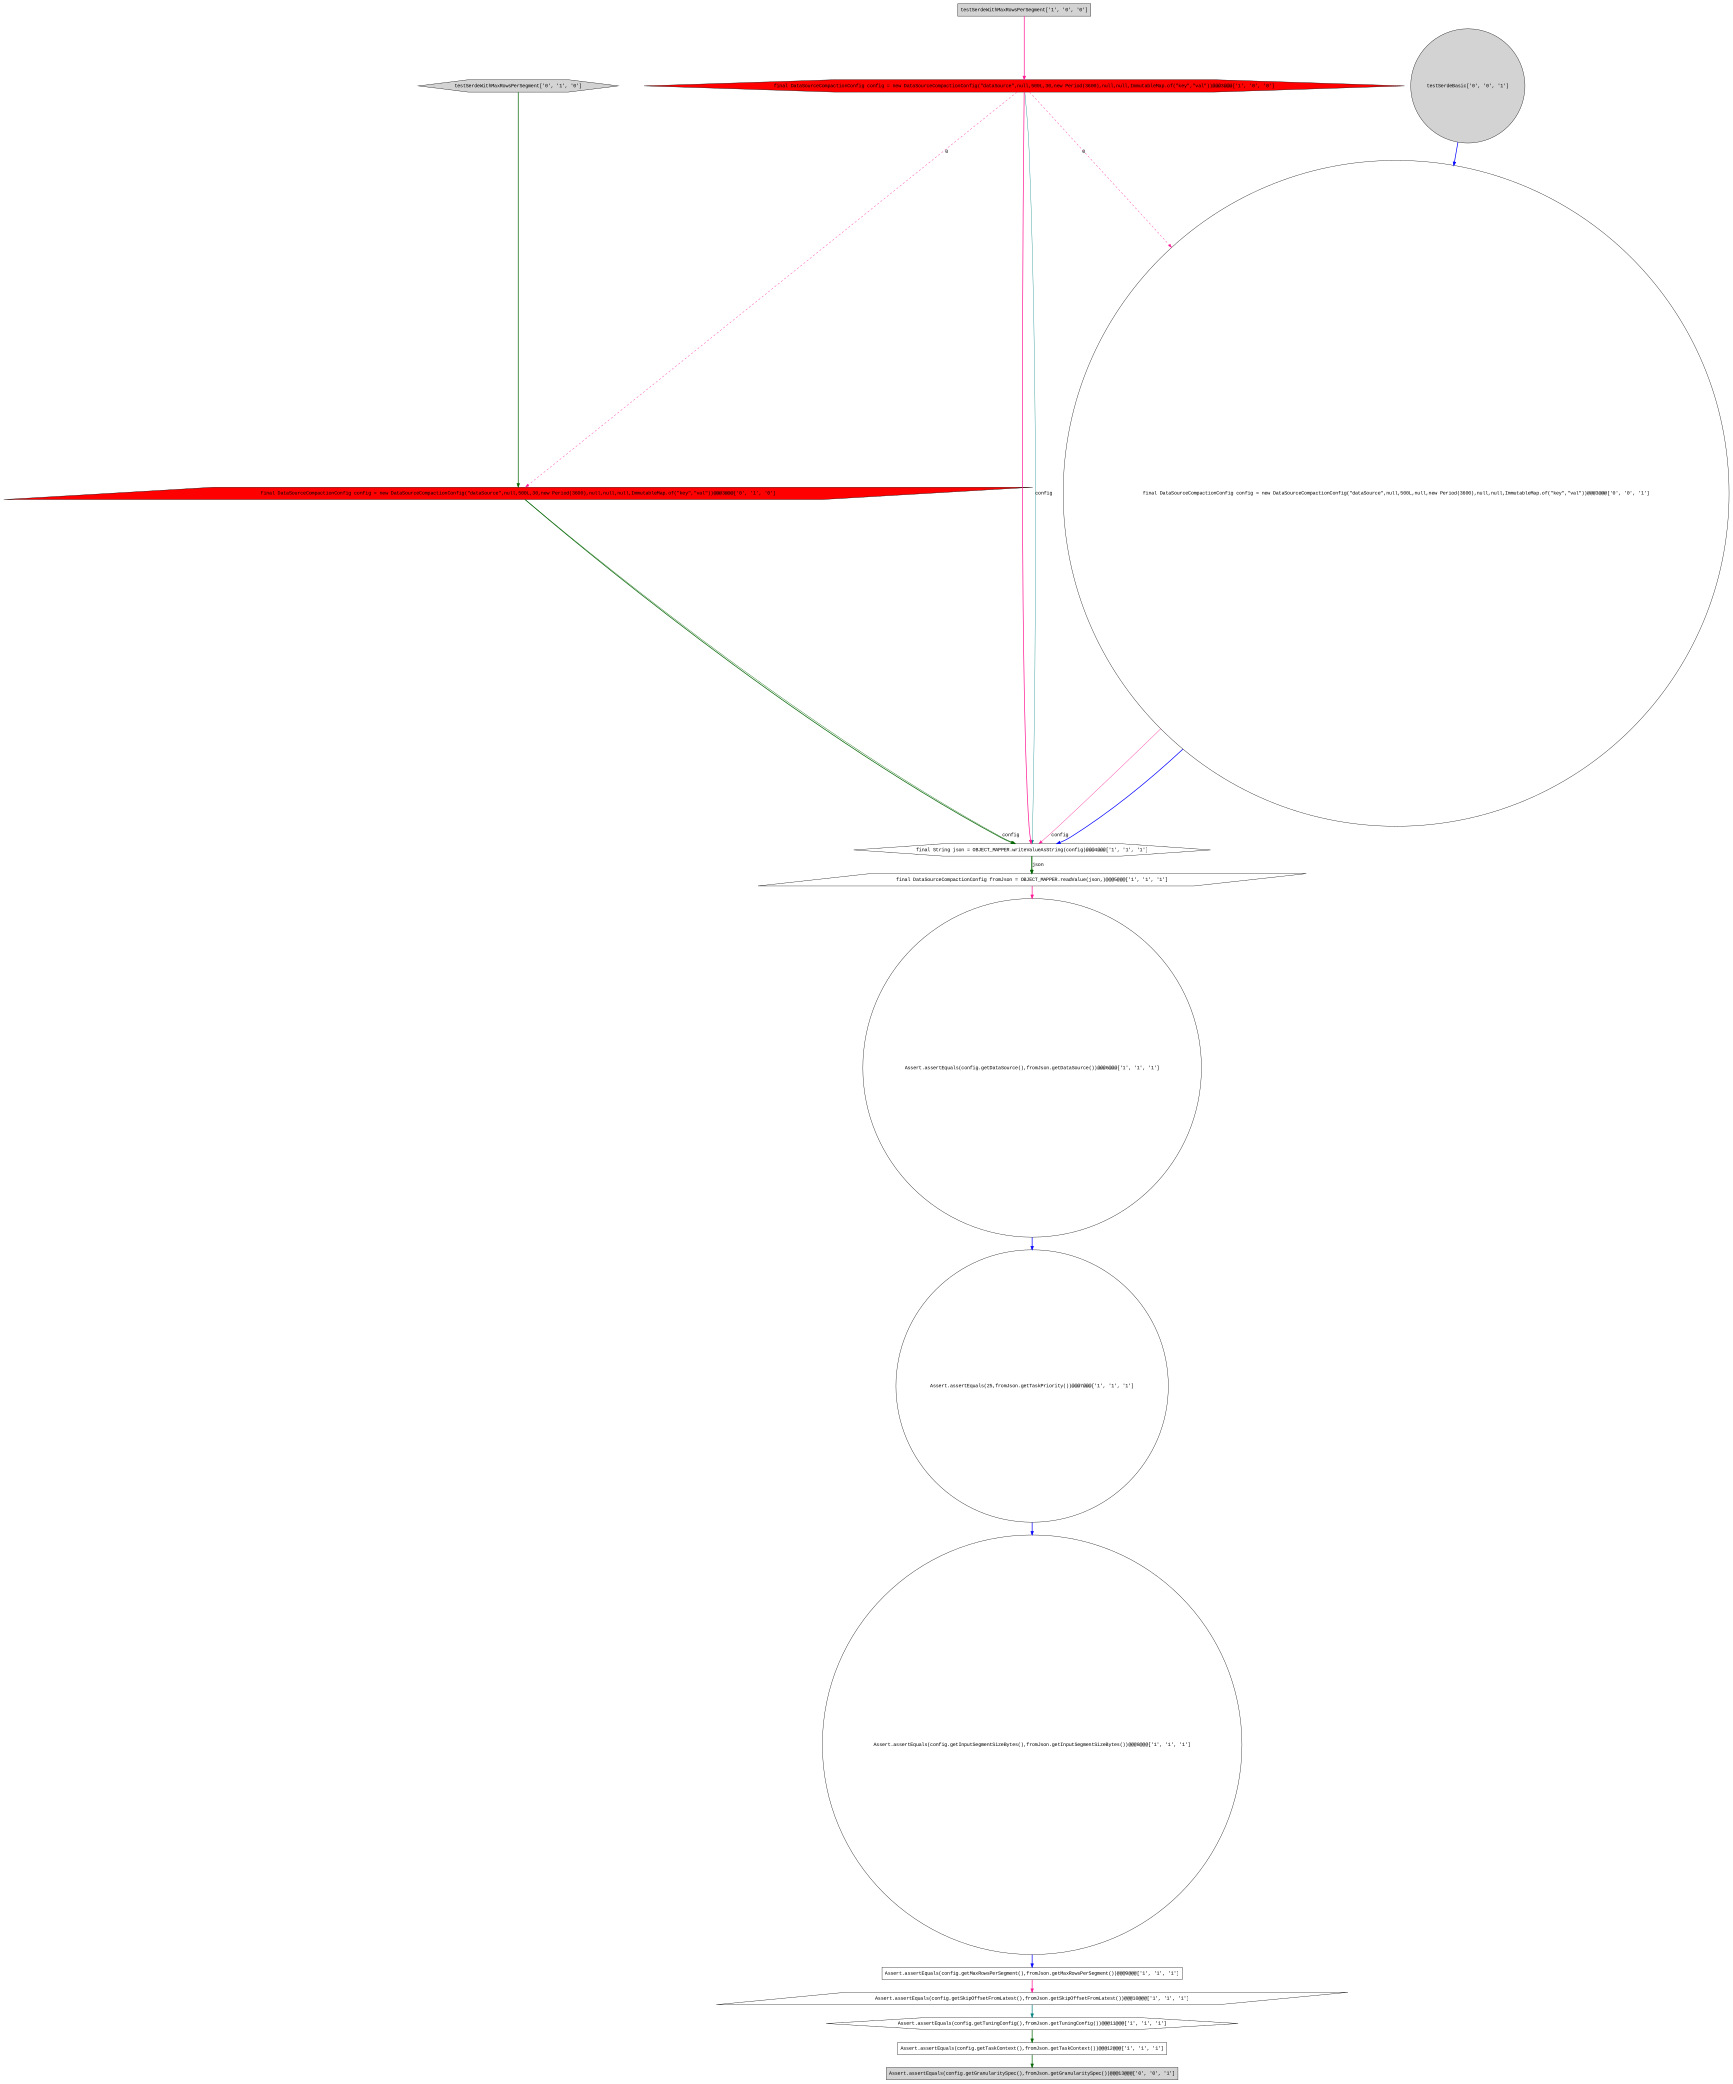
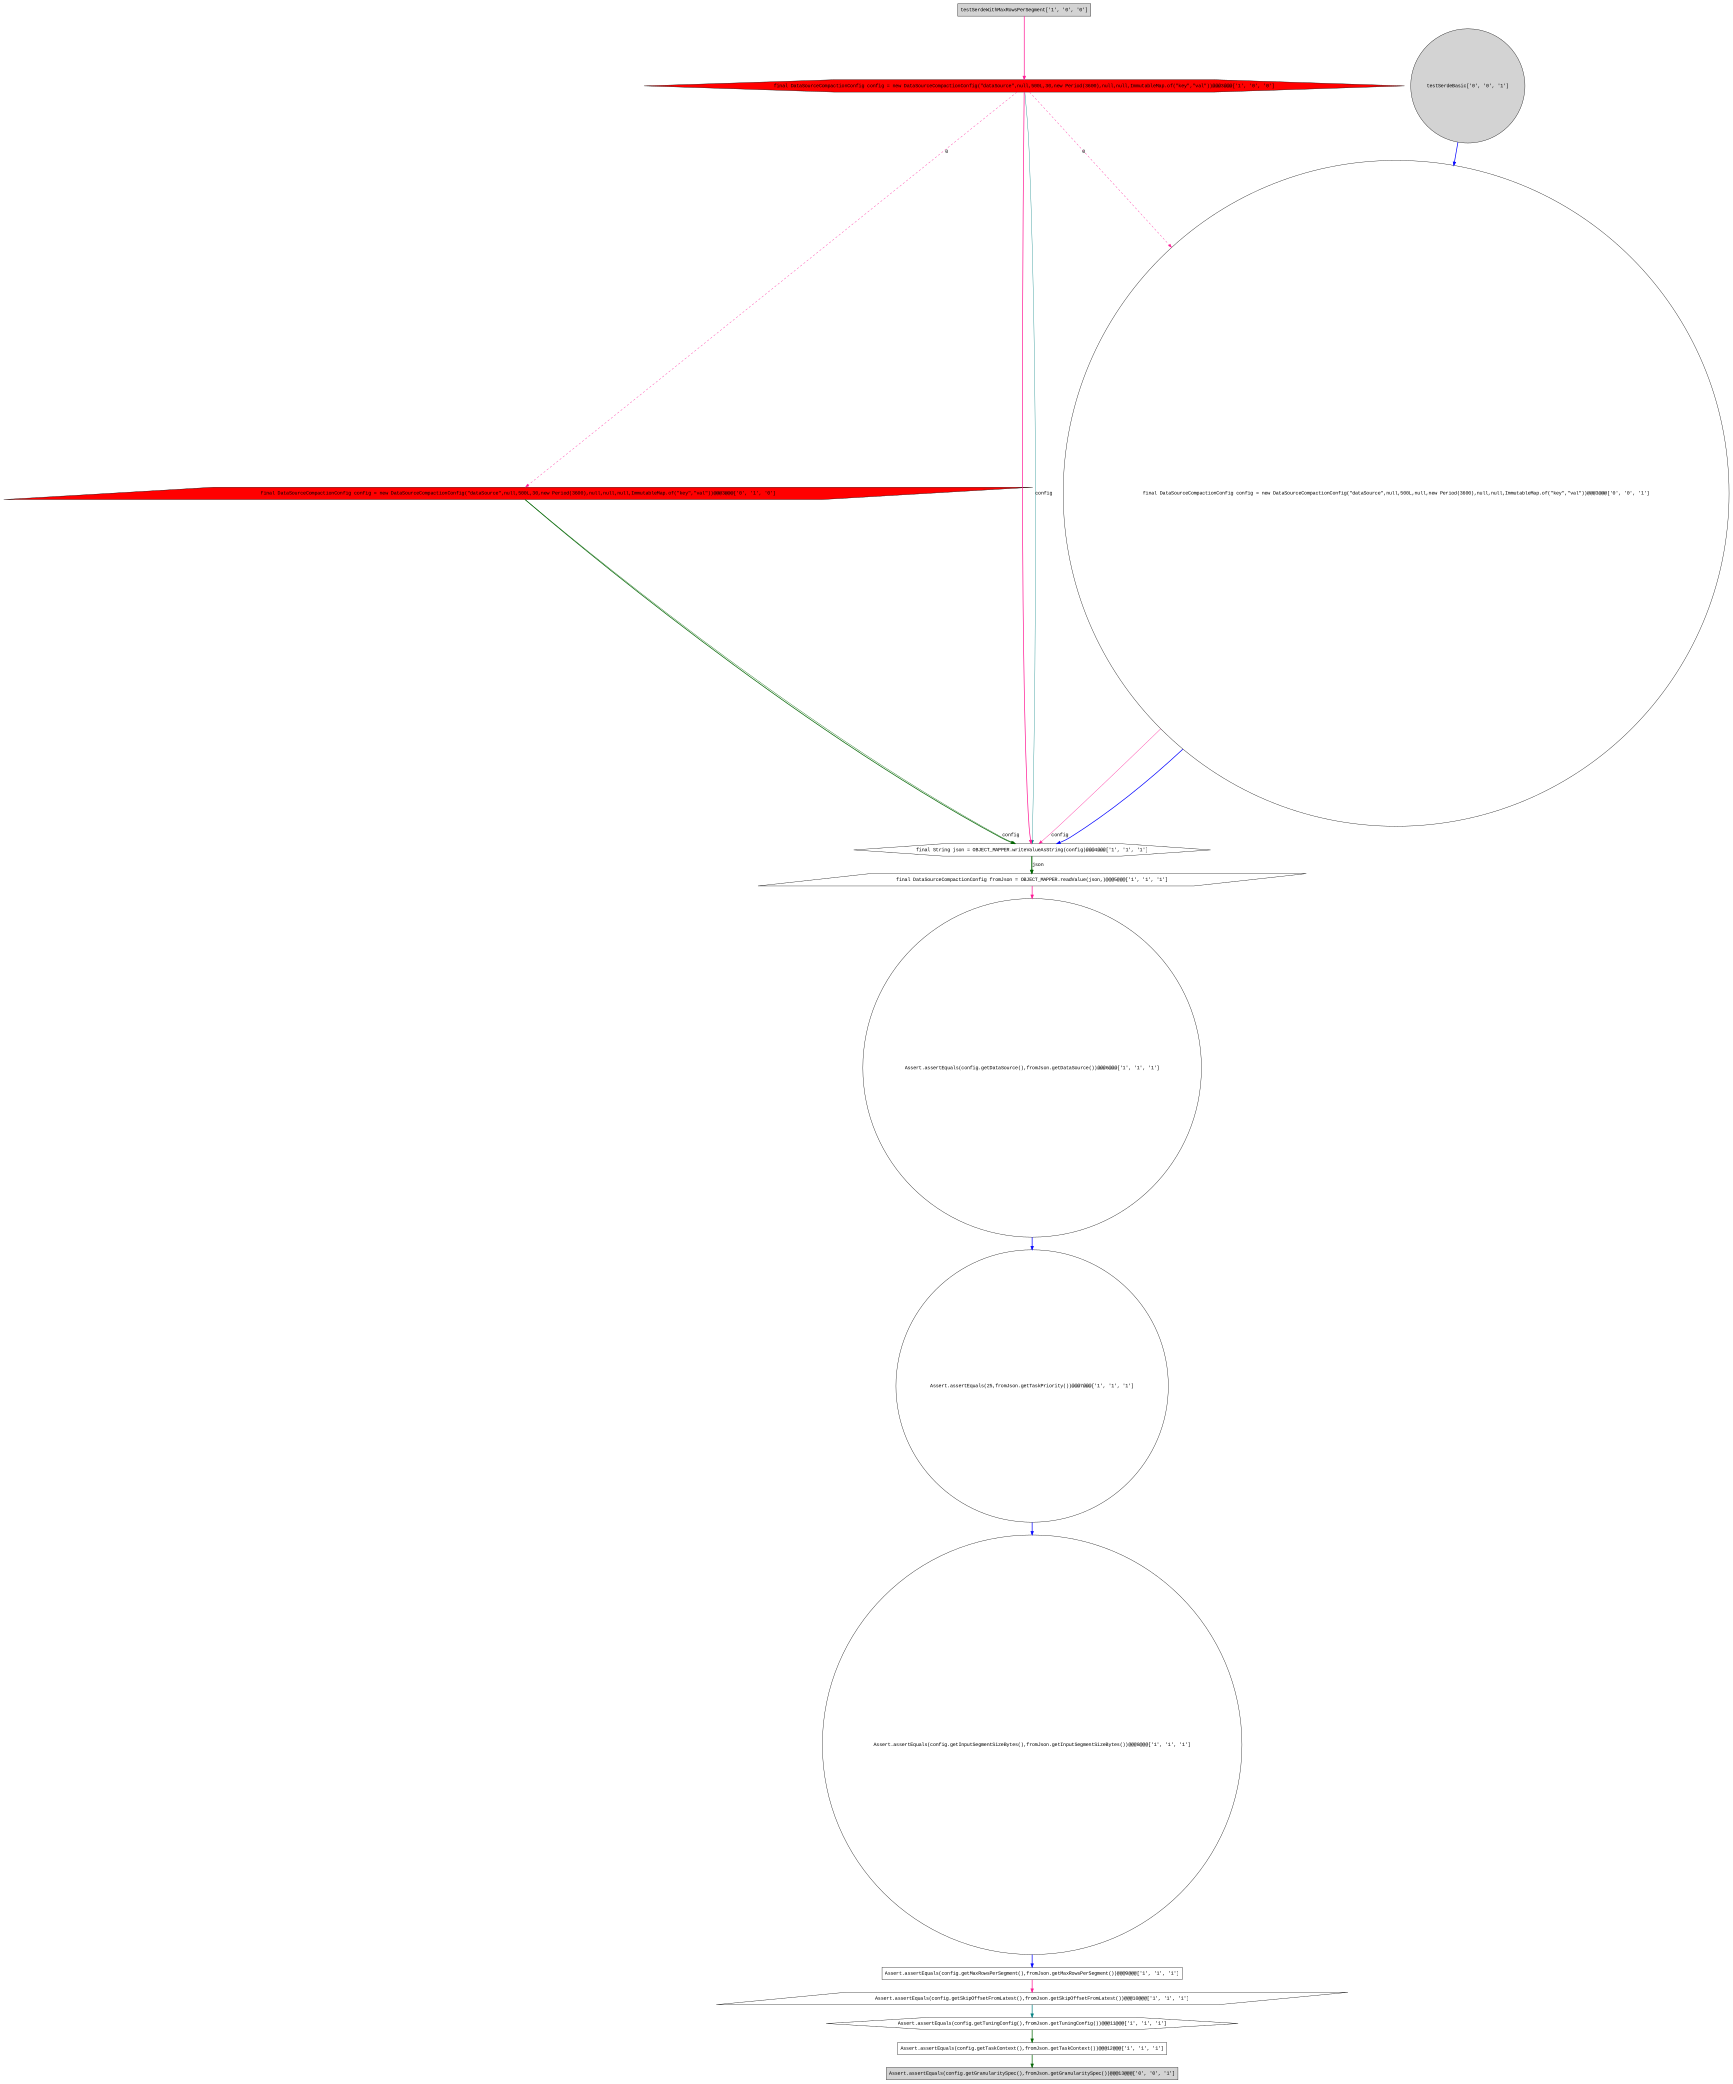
(518, 86) -> none
